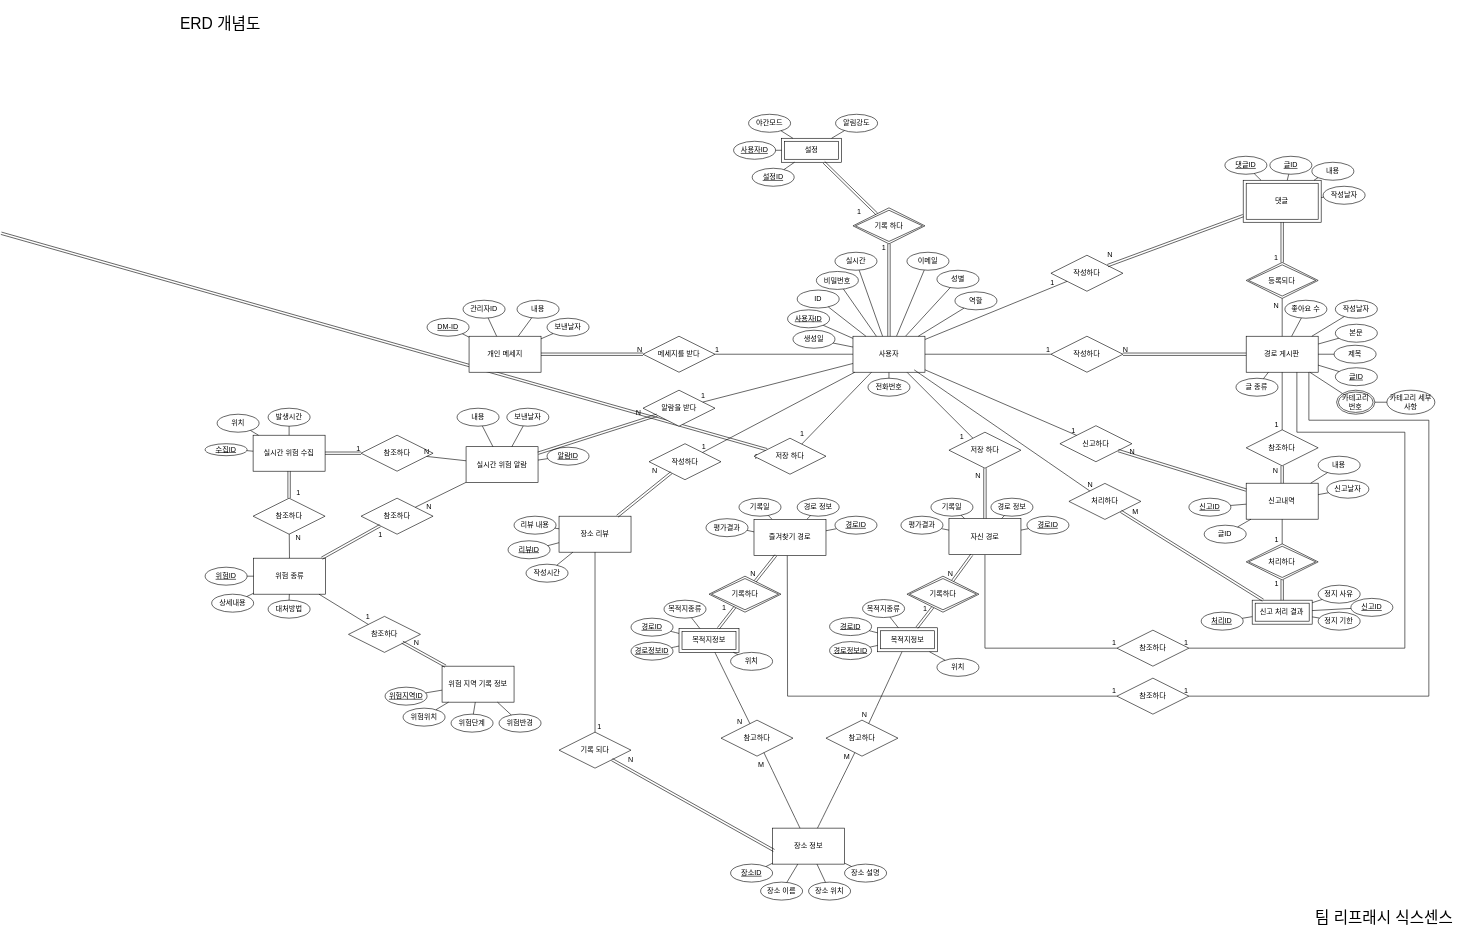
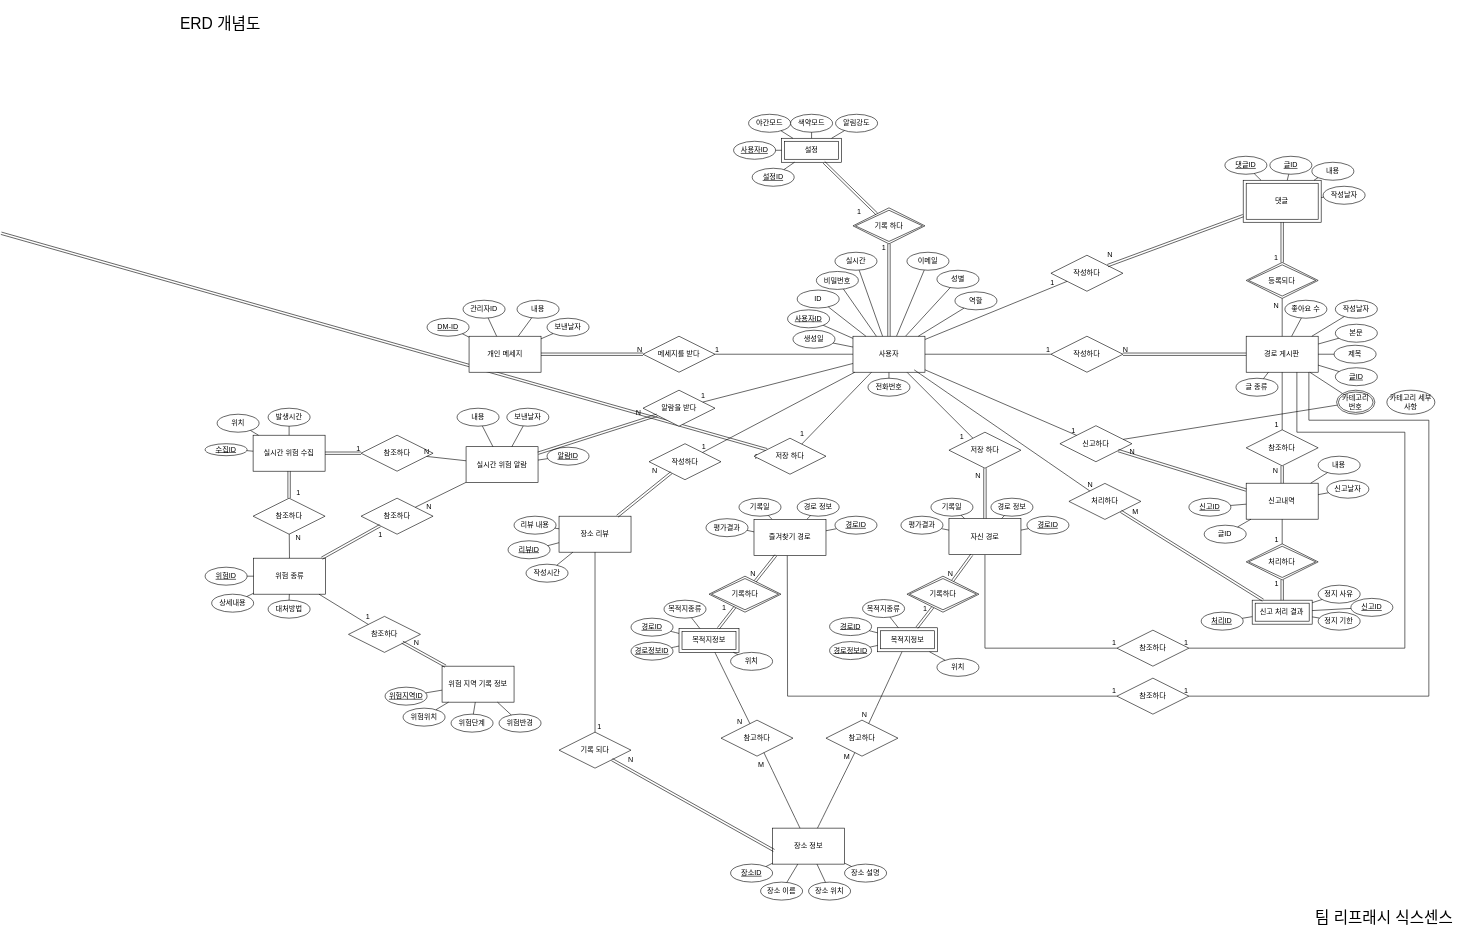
none -> (812, 123)
none -> (812, 135)
(1381, 402) -> (1230, 422)
